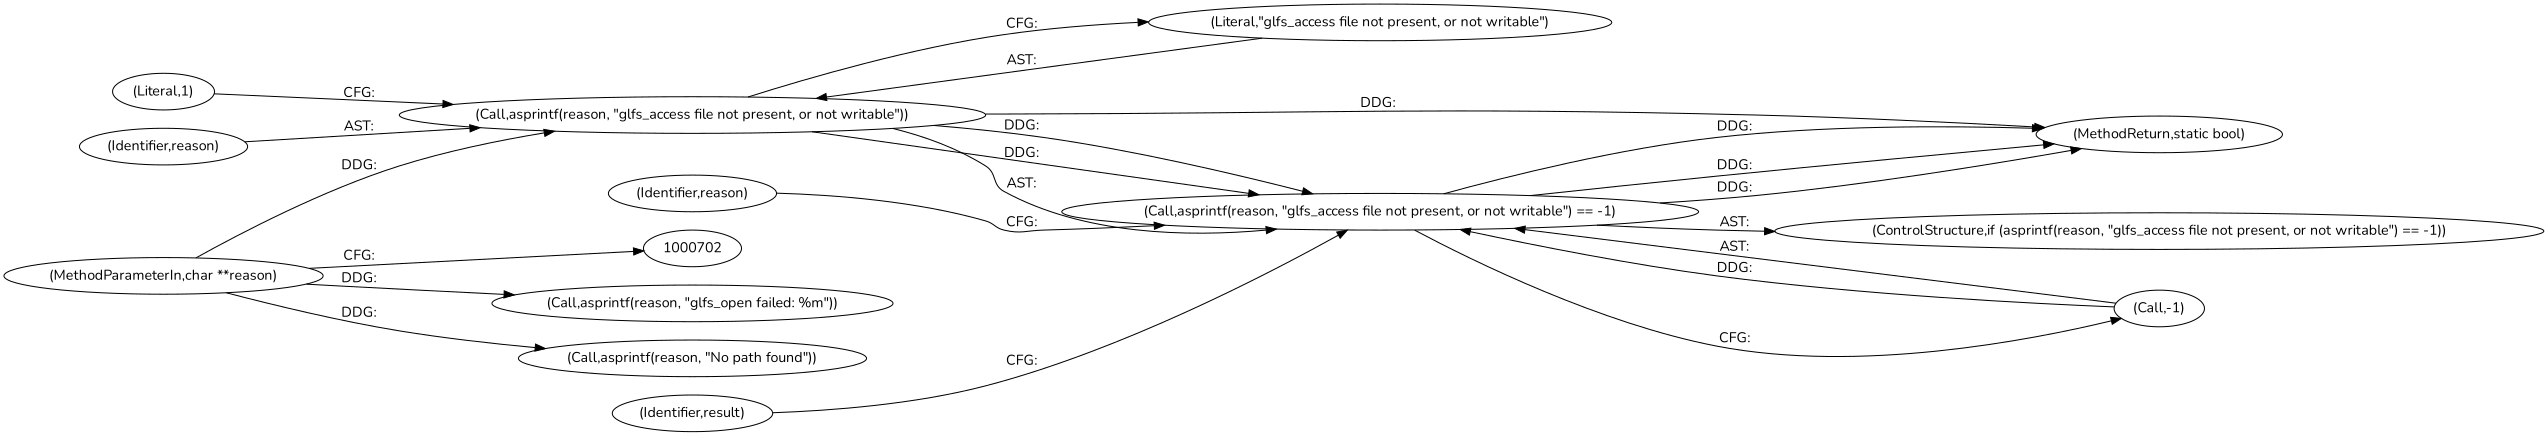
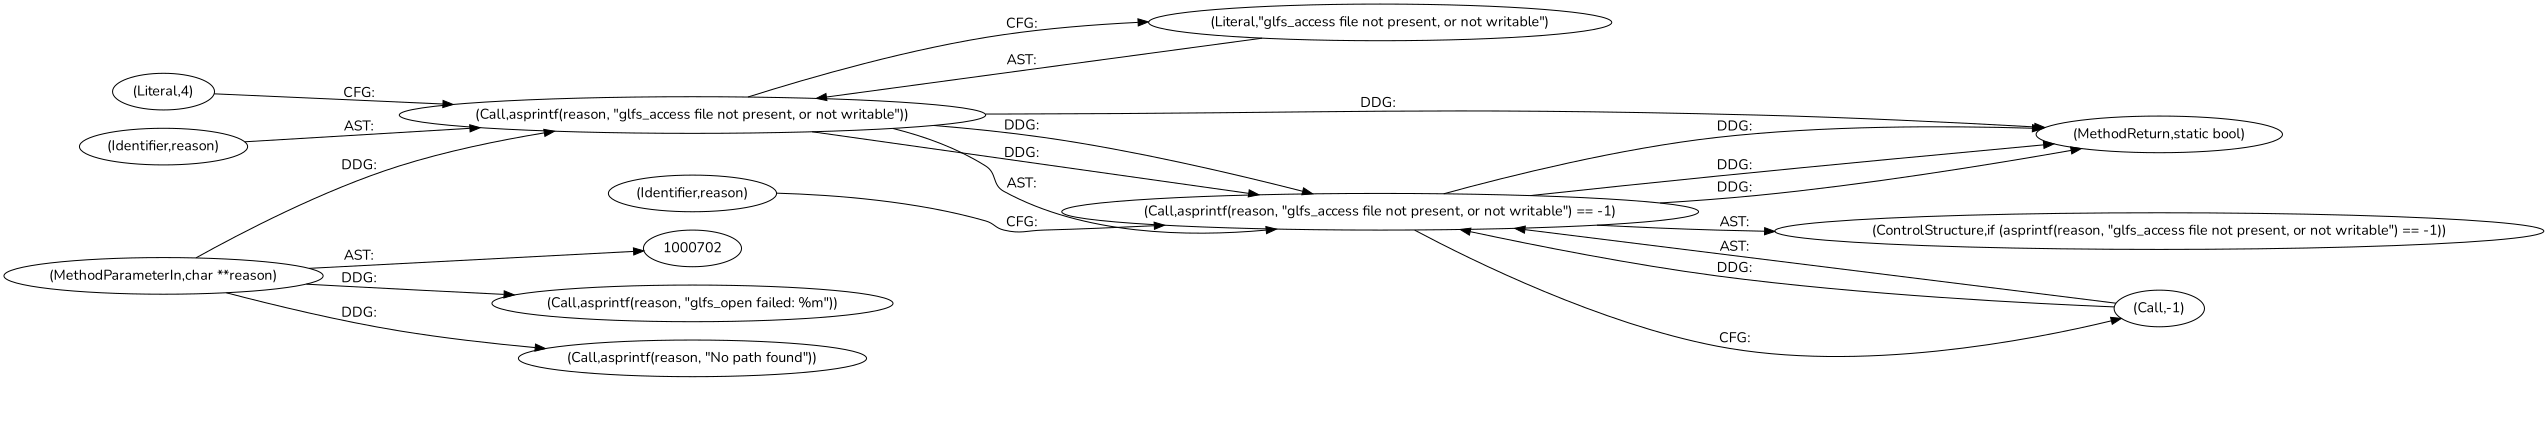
(164, 92) -> (164, 92)
(361, 256) -> (361, 256)
(692, 413) -> none
